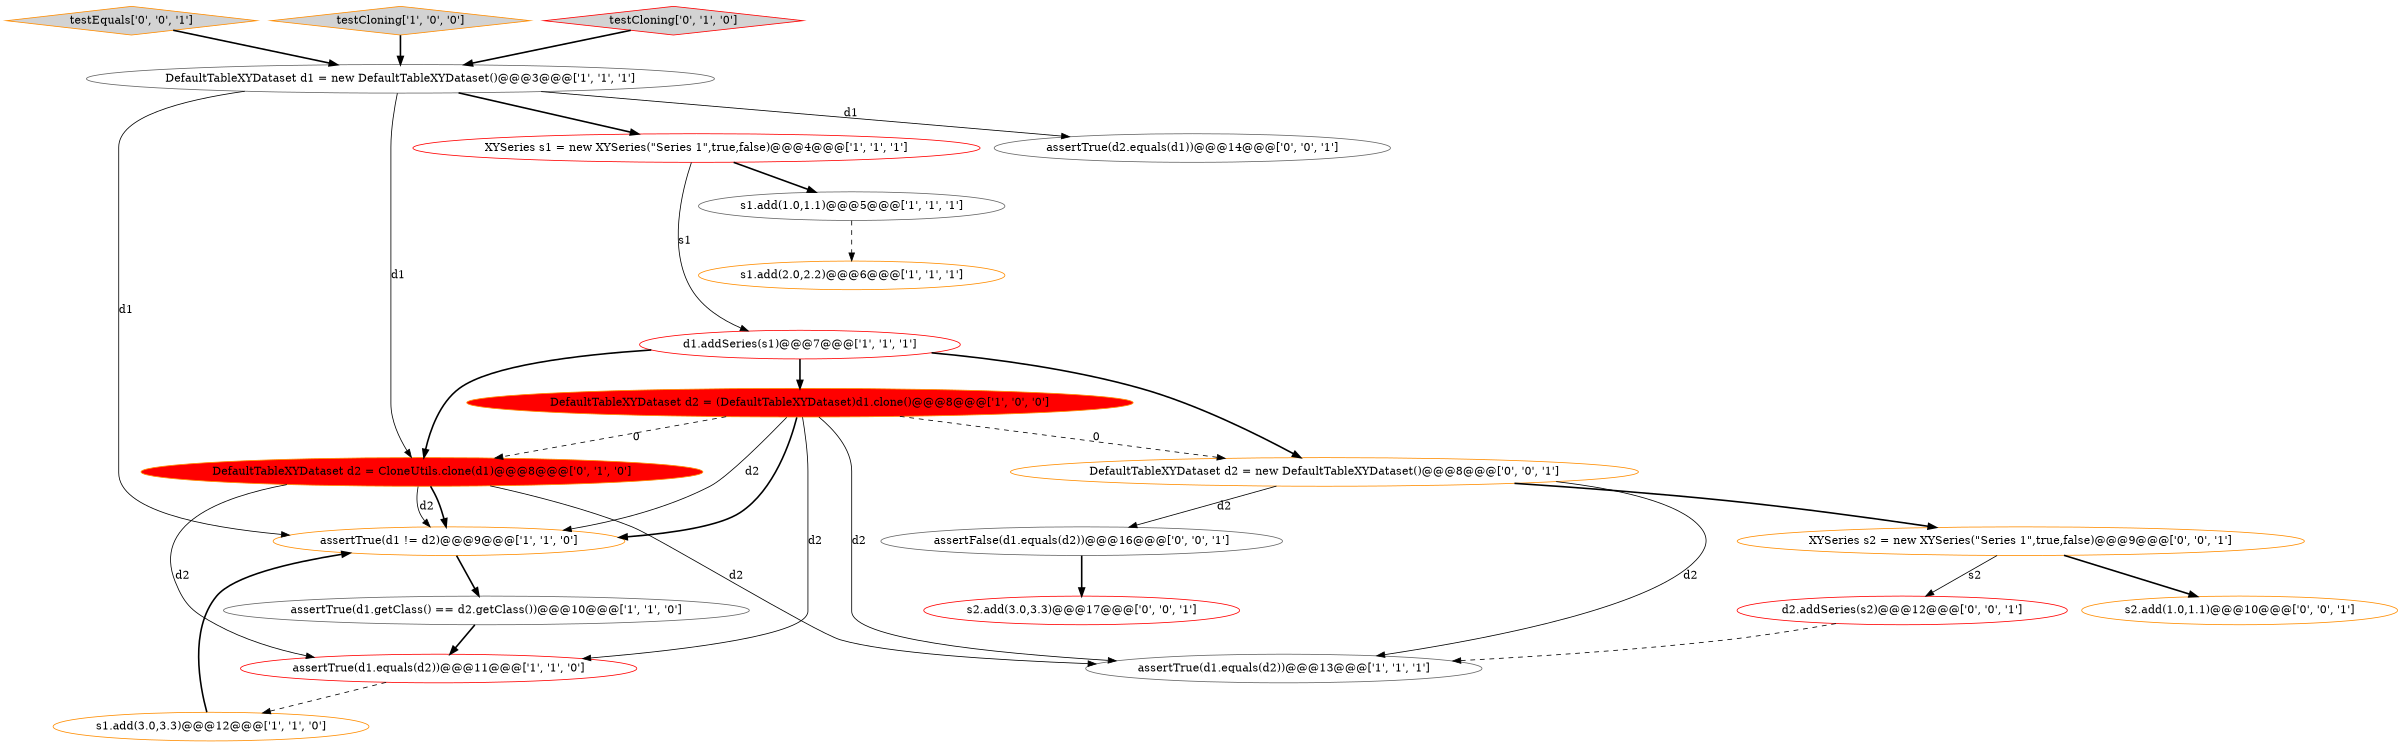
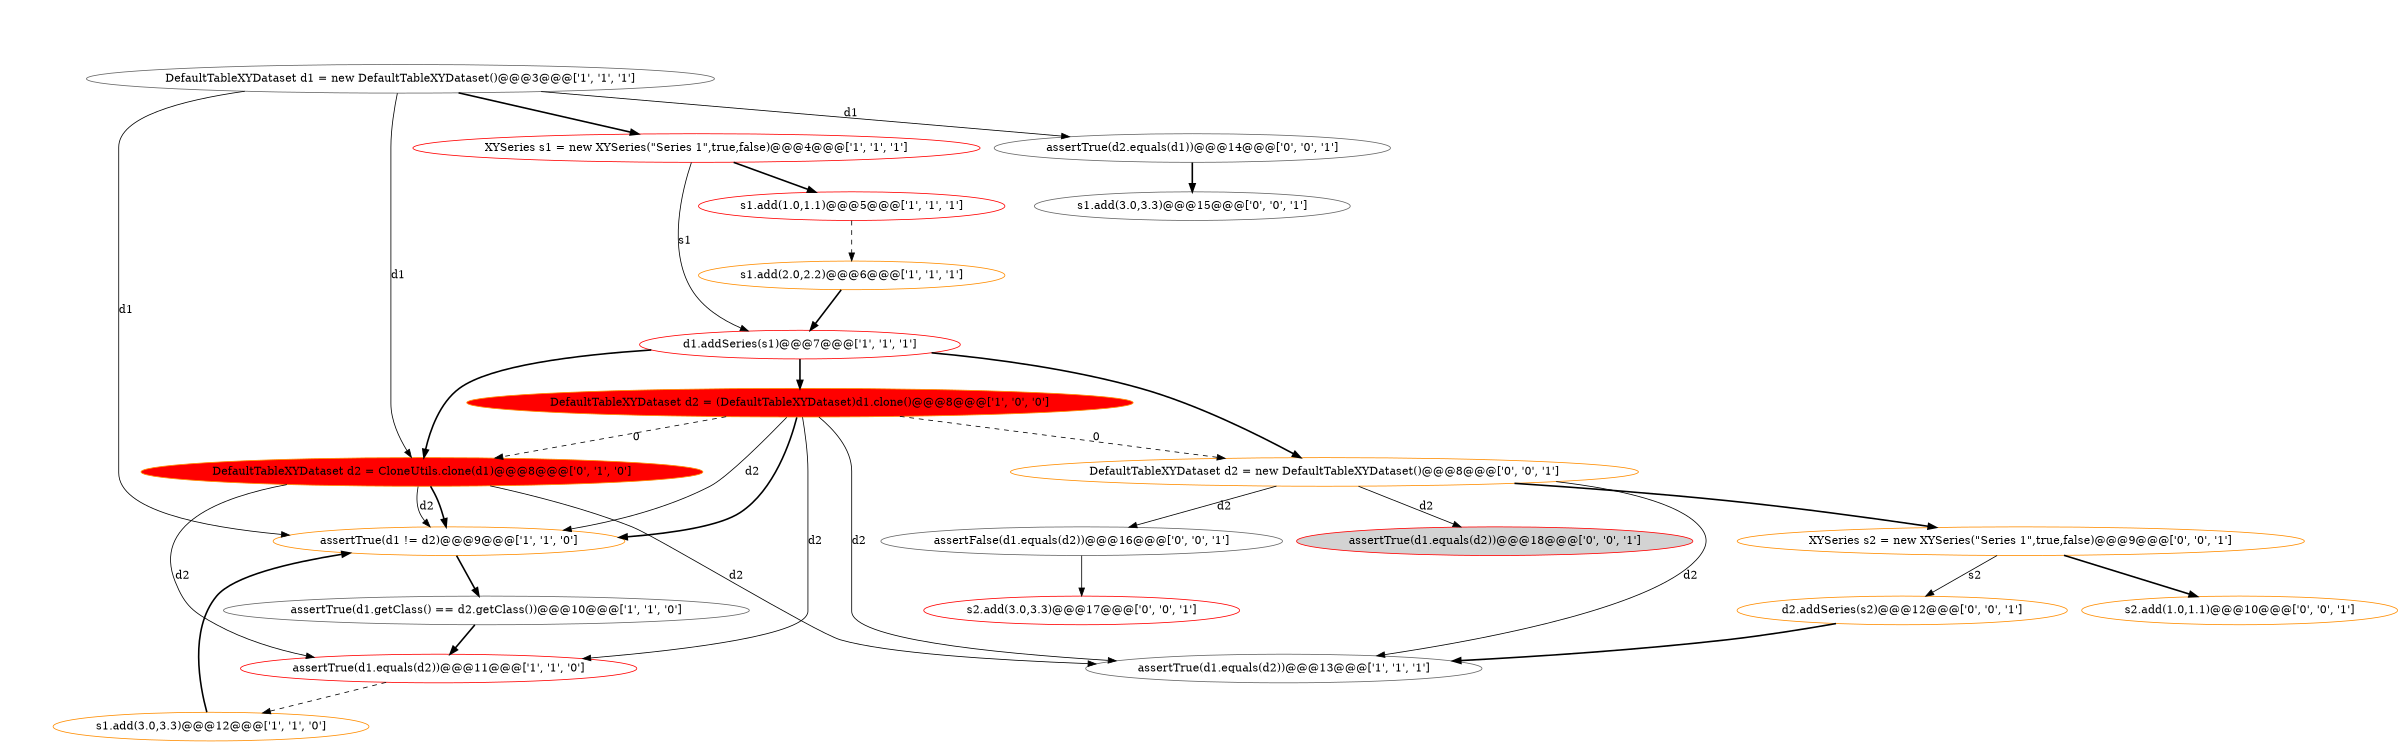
(131, 21) -> none
(400, 21) -> none
(673, 21) -> none
(852, 206) -> (852, 206)
none -> (1192, 206)
none -> (828, 307)
none -> (1495, 541)
(1082, 572) -> (1082, 572)
(1902, 610) -> (1902, 610)
(1649, 648) -> (1649, 648)
